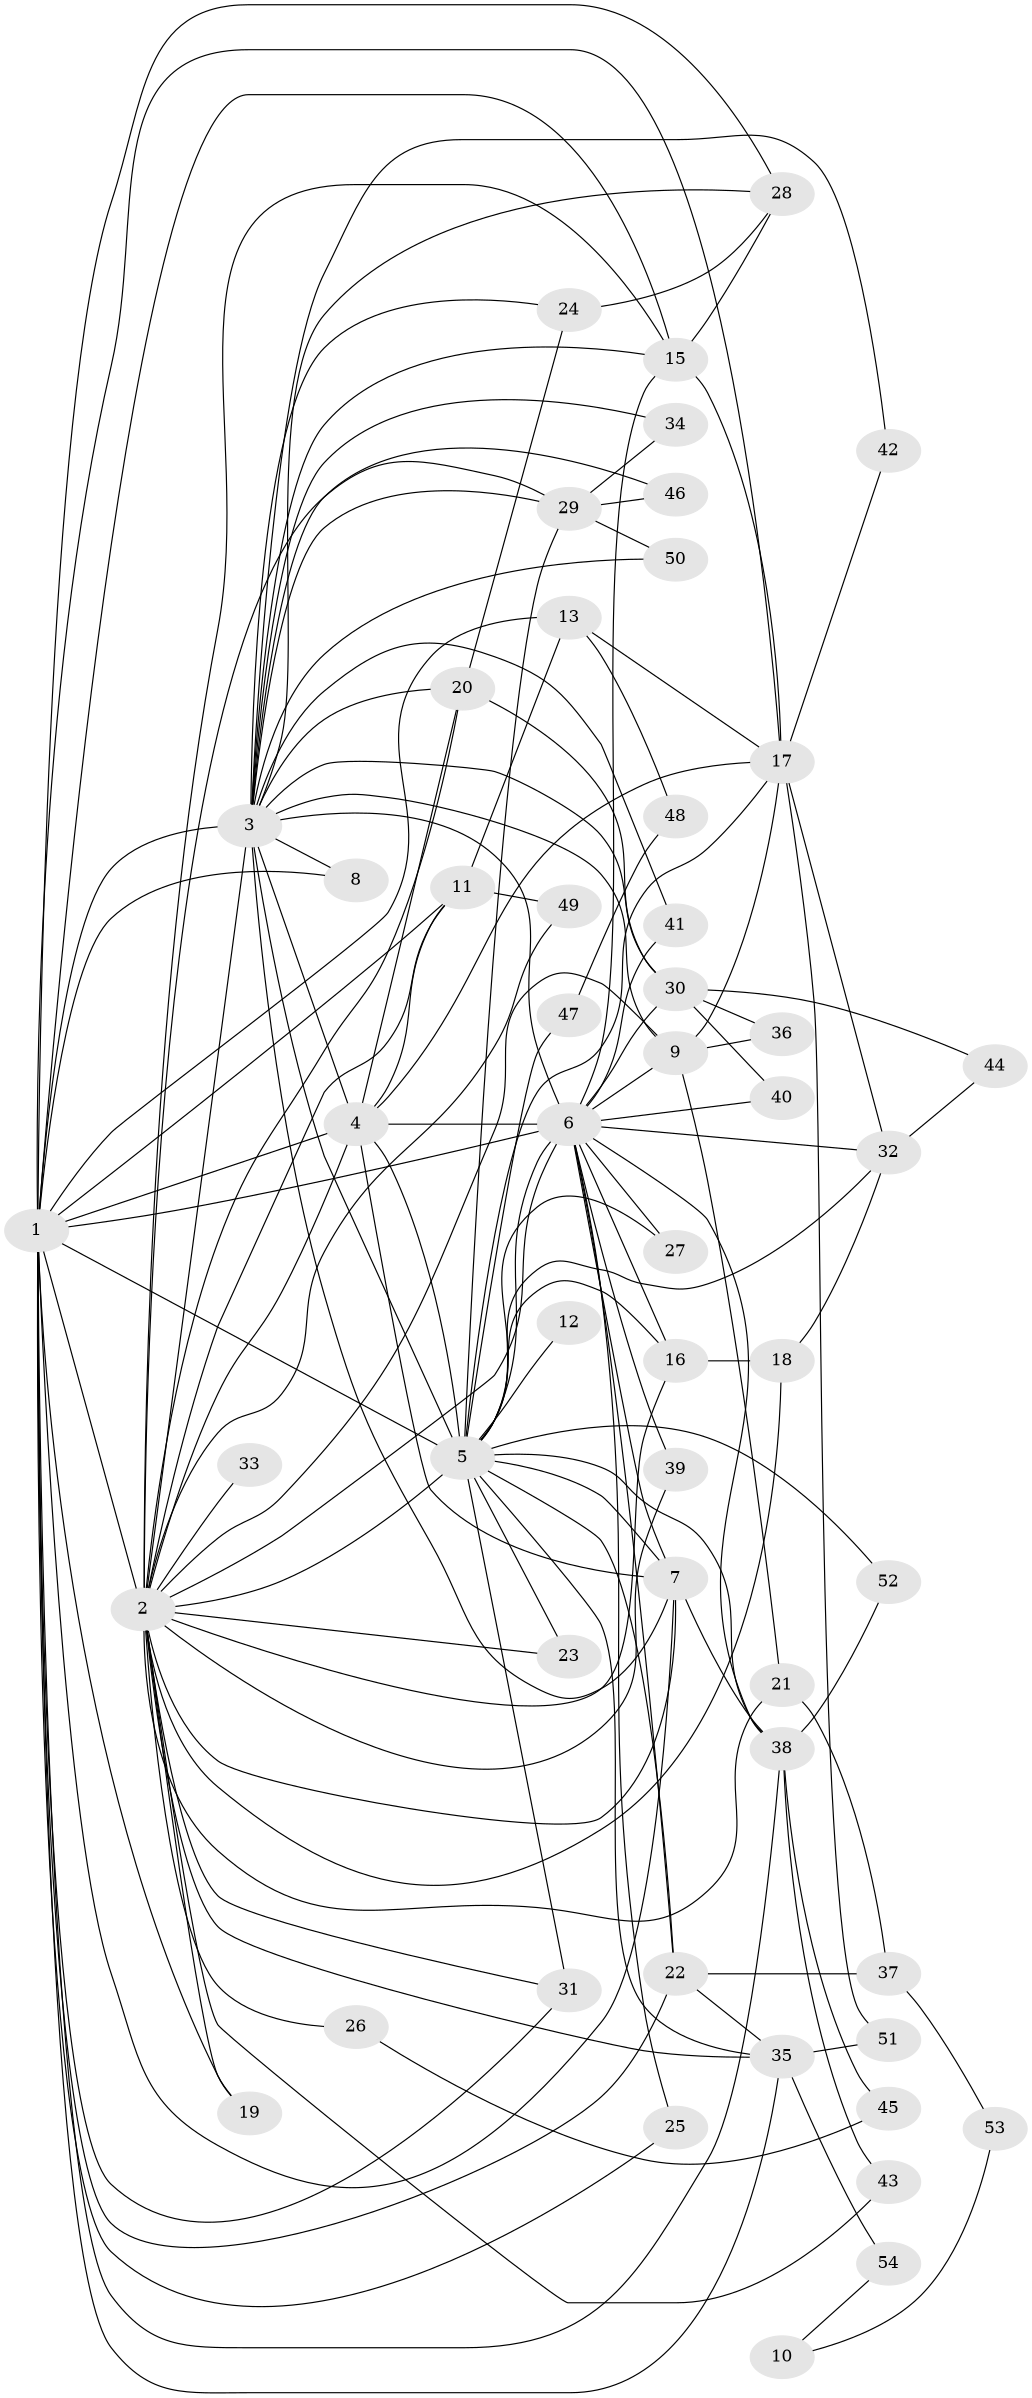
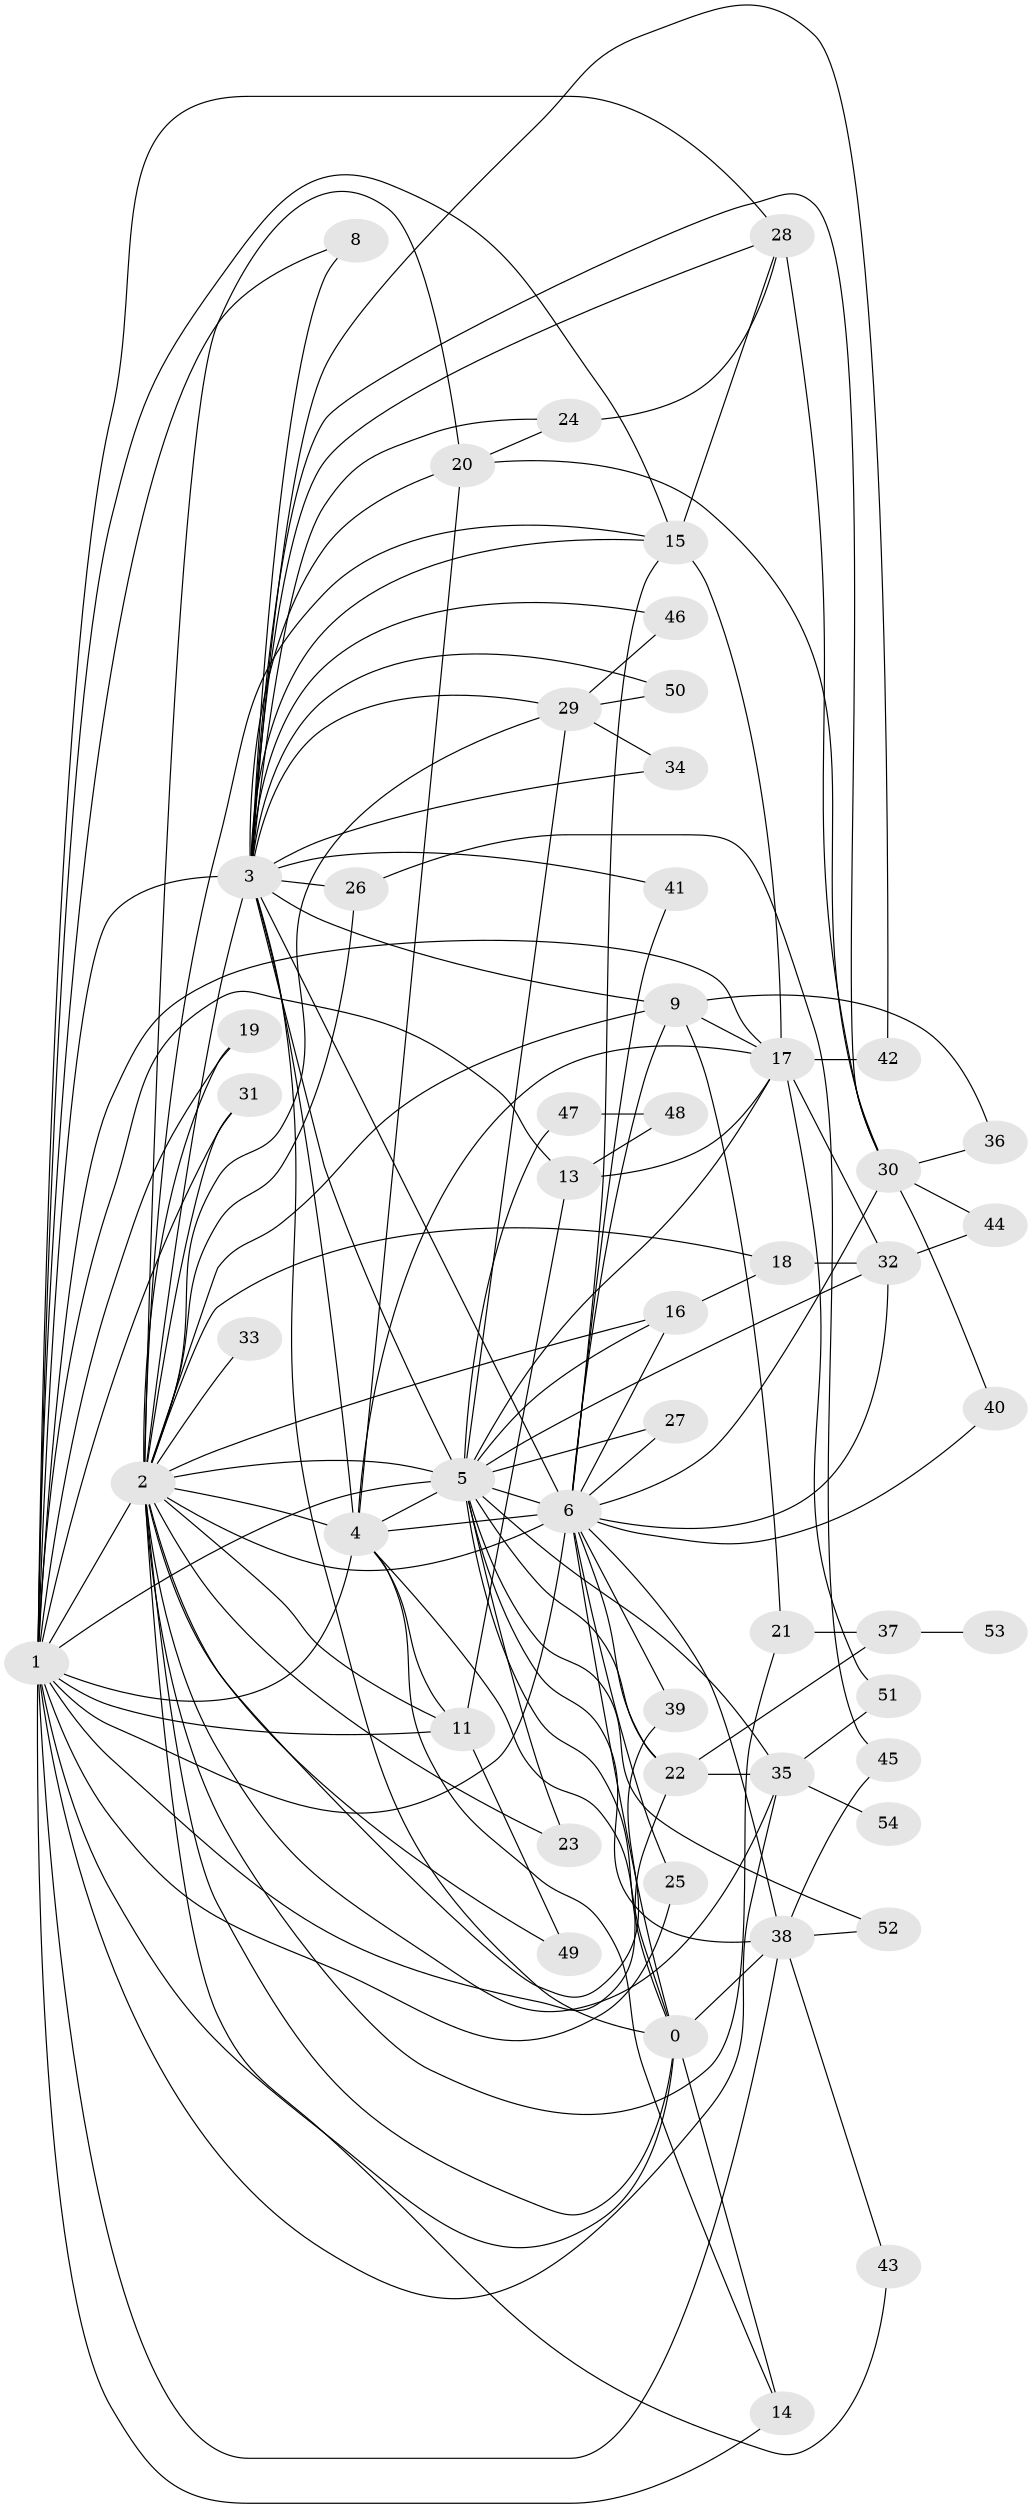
none -> (824, 661)
none -> (302, 883)
(569, 1323) -> none
(676, 1579) -> (676, 2037)
(516, 1724) -> none
(782, 2357) -> none
none -> (782, 2413)
